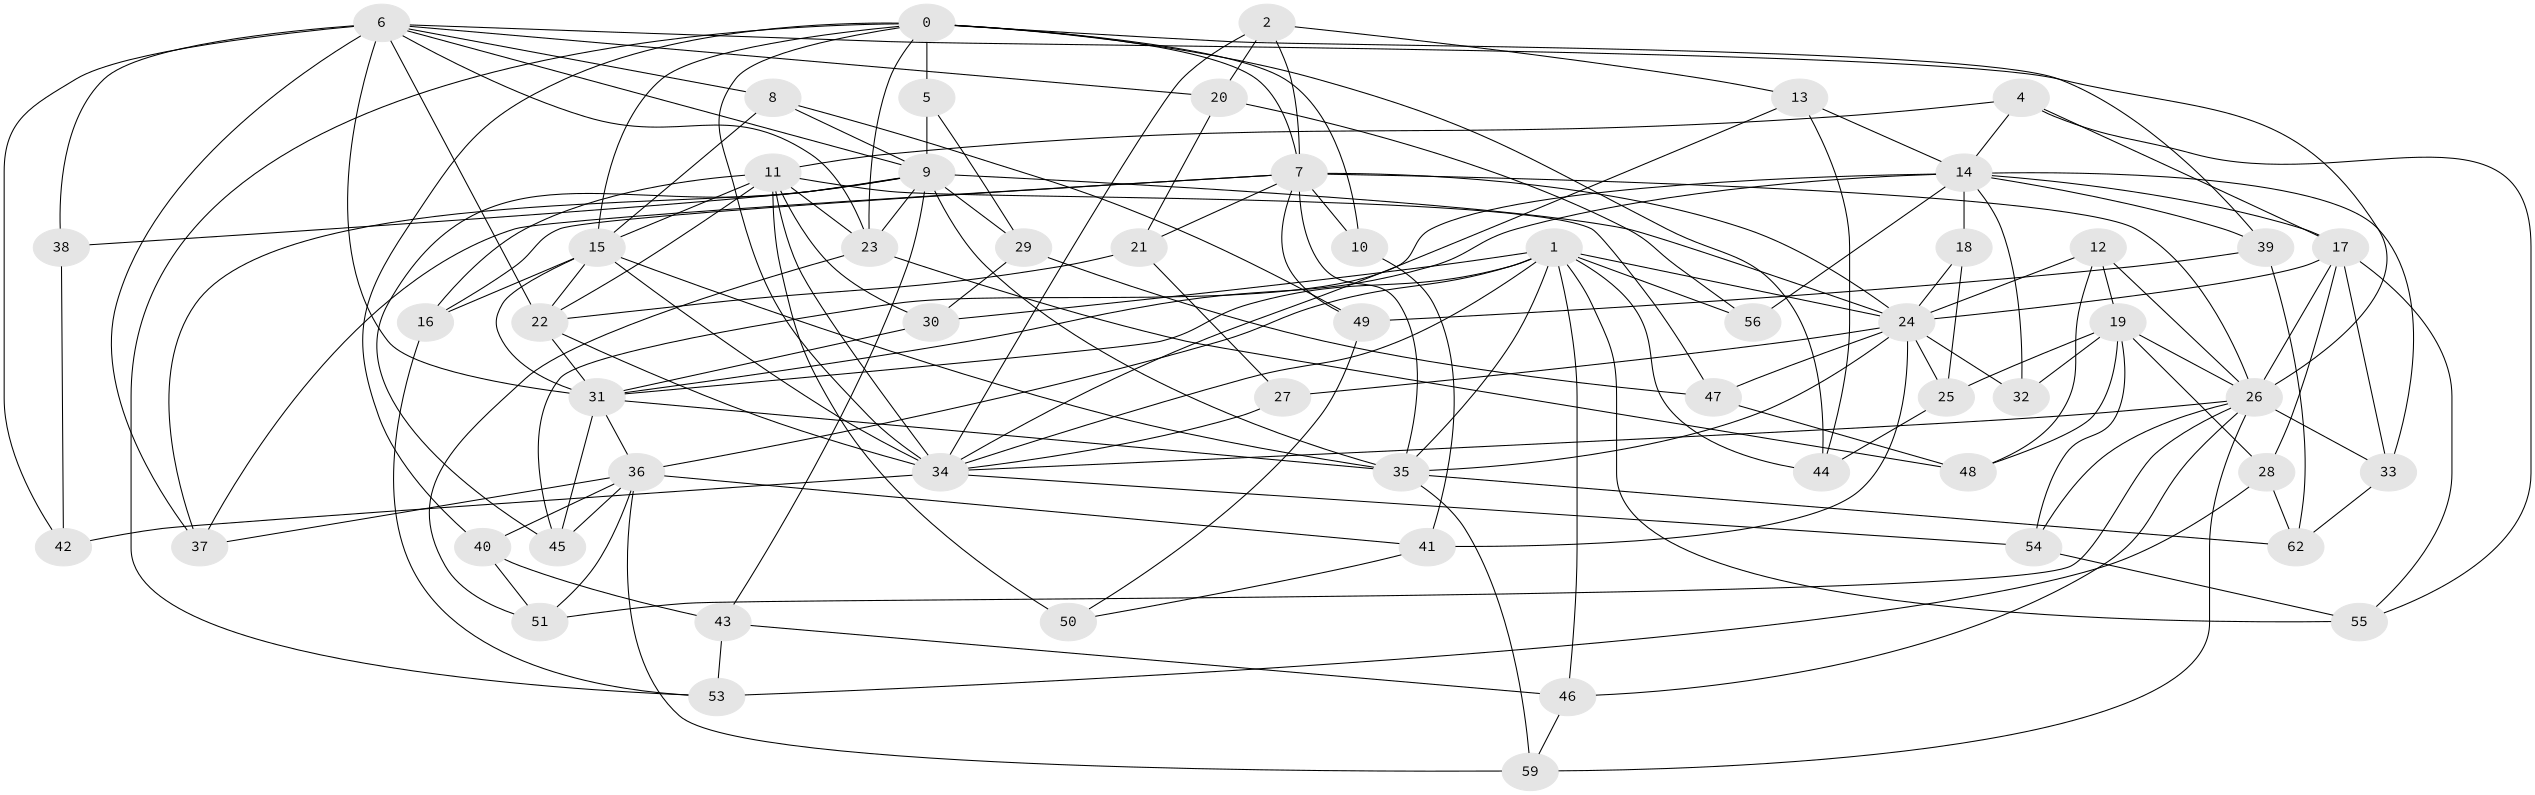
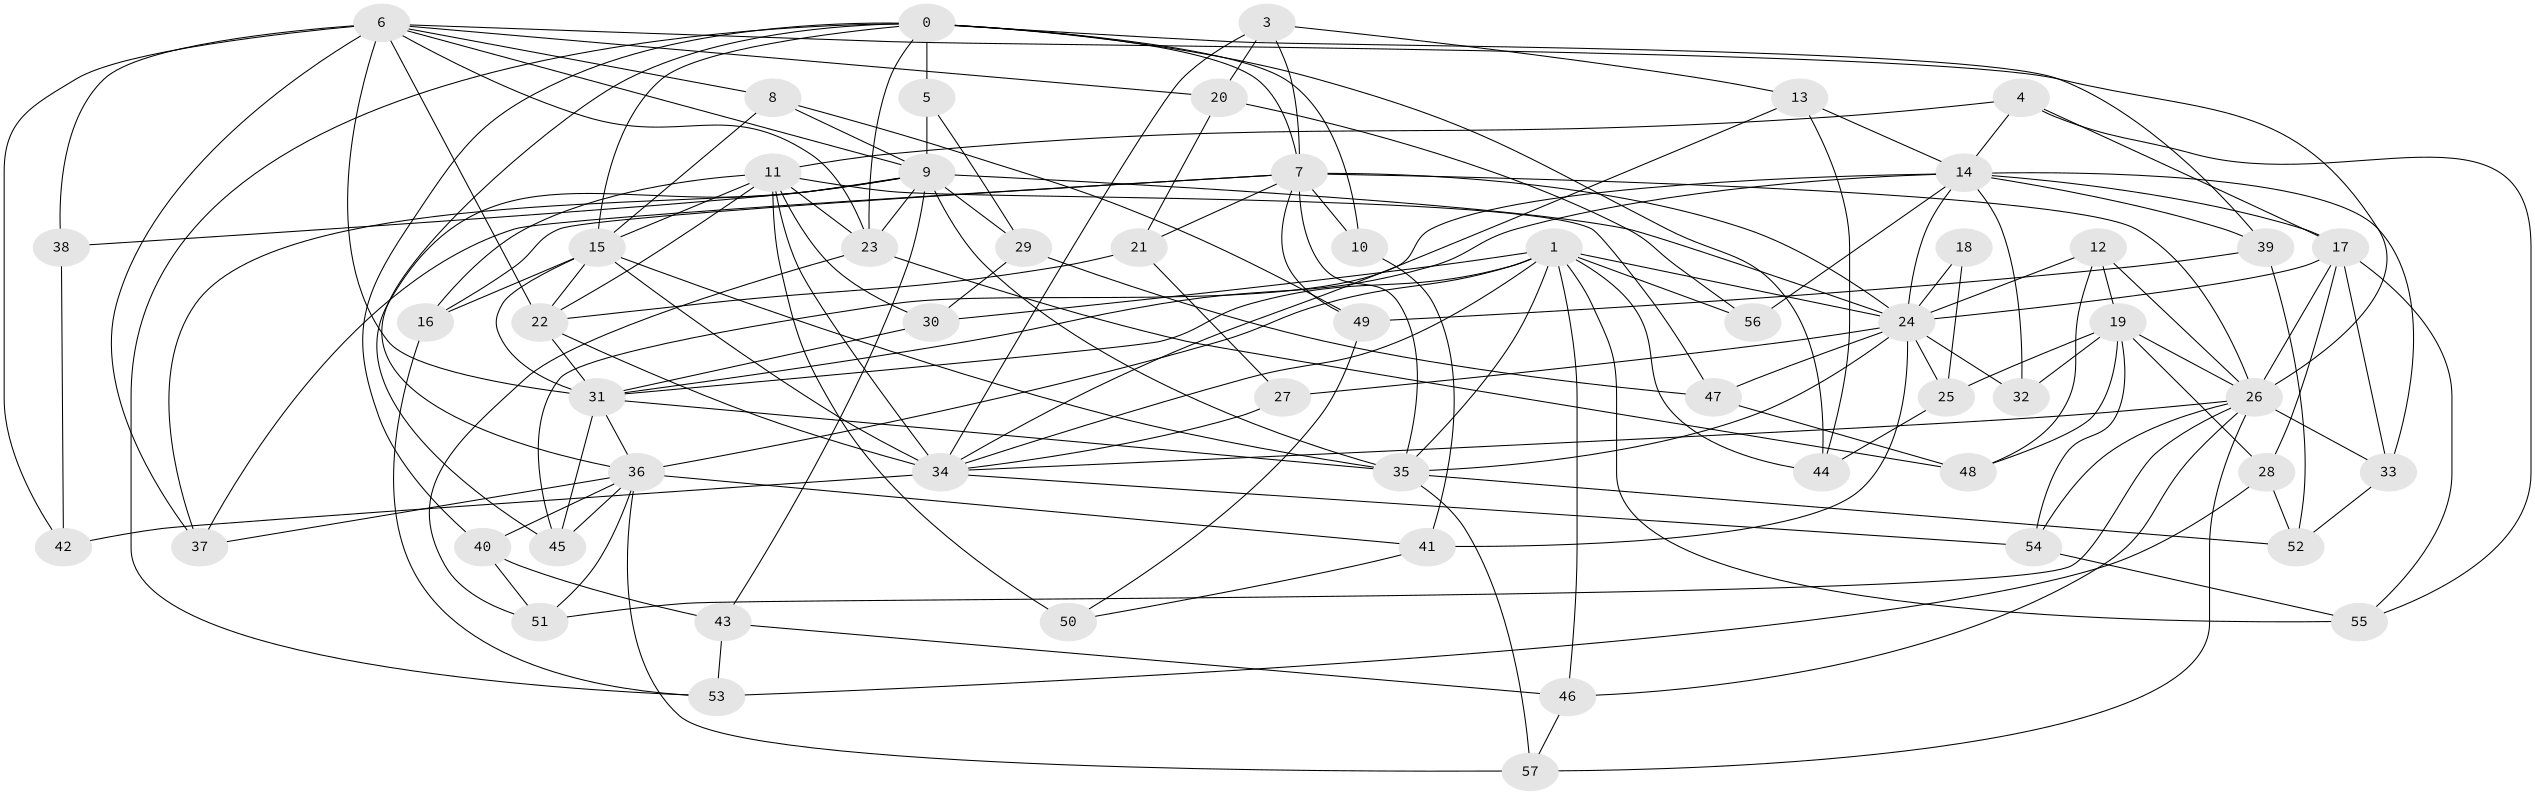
(1267, 23) -> (1267, 23)
(1964, 210) -> (1921, 243)
(745, 226) -> (484, 188)
(2296, 547) -> (2296, 547)
(1530, 772) -> (1530, 772)
